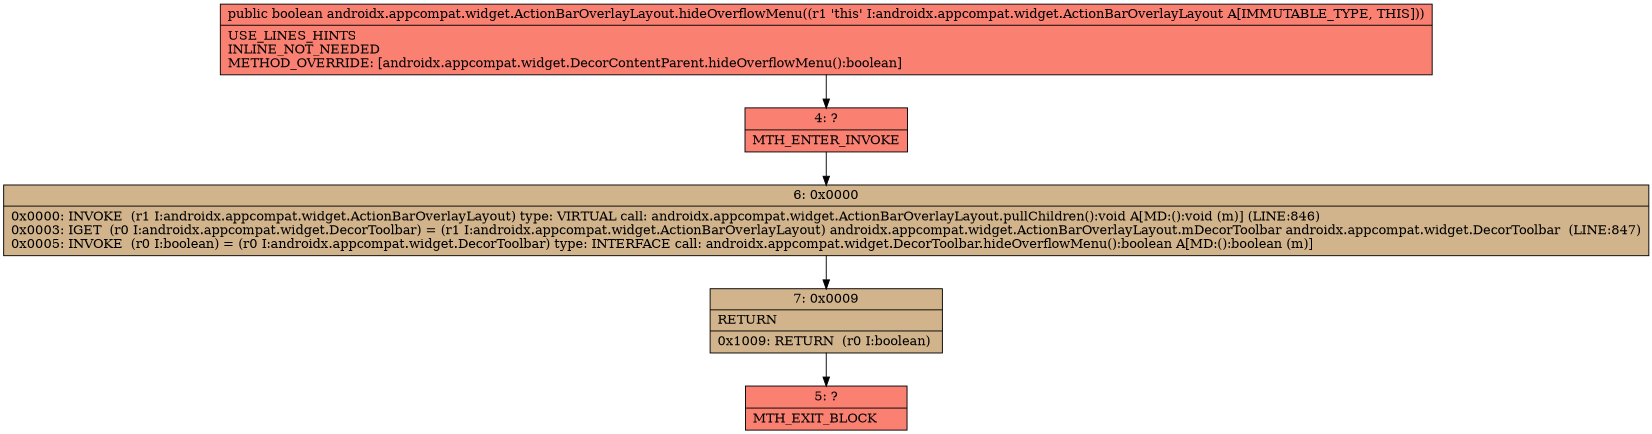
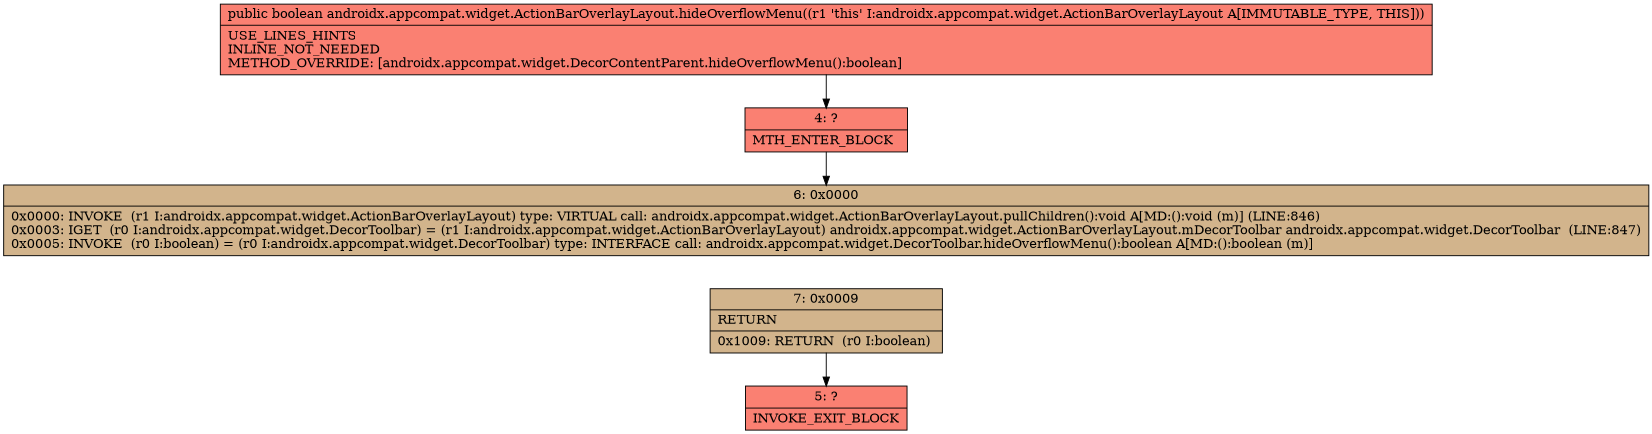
(826, 140) -> (823, 140)
(826, 268) -> none
(815, 419) -> (826, 419)
